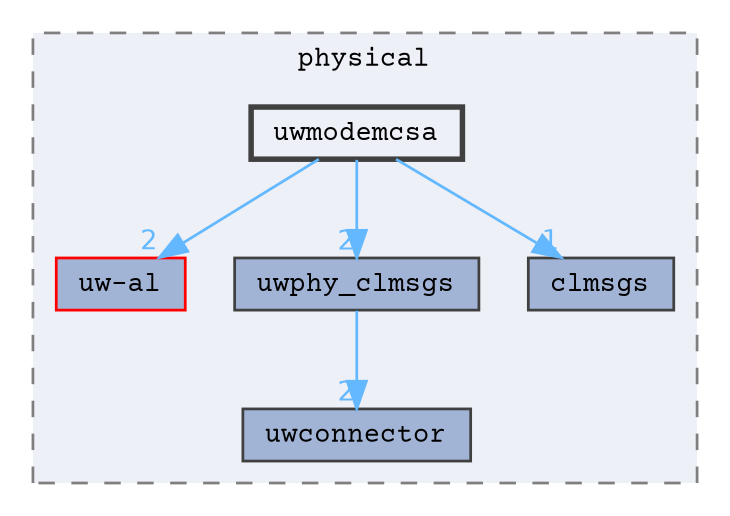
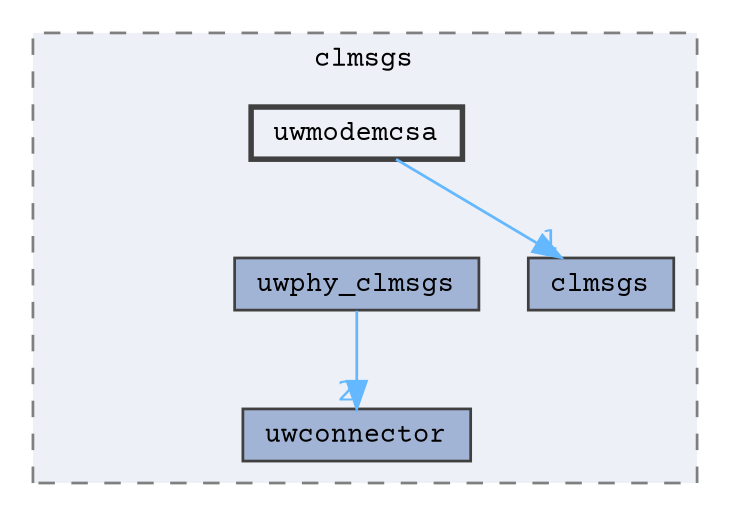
(365, 59) -> (365, 59)
(357, 195) -> none
(121, 284) -> none
